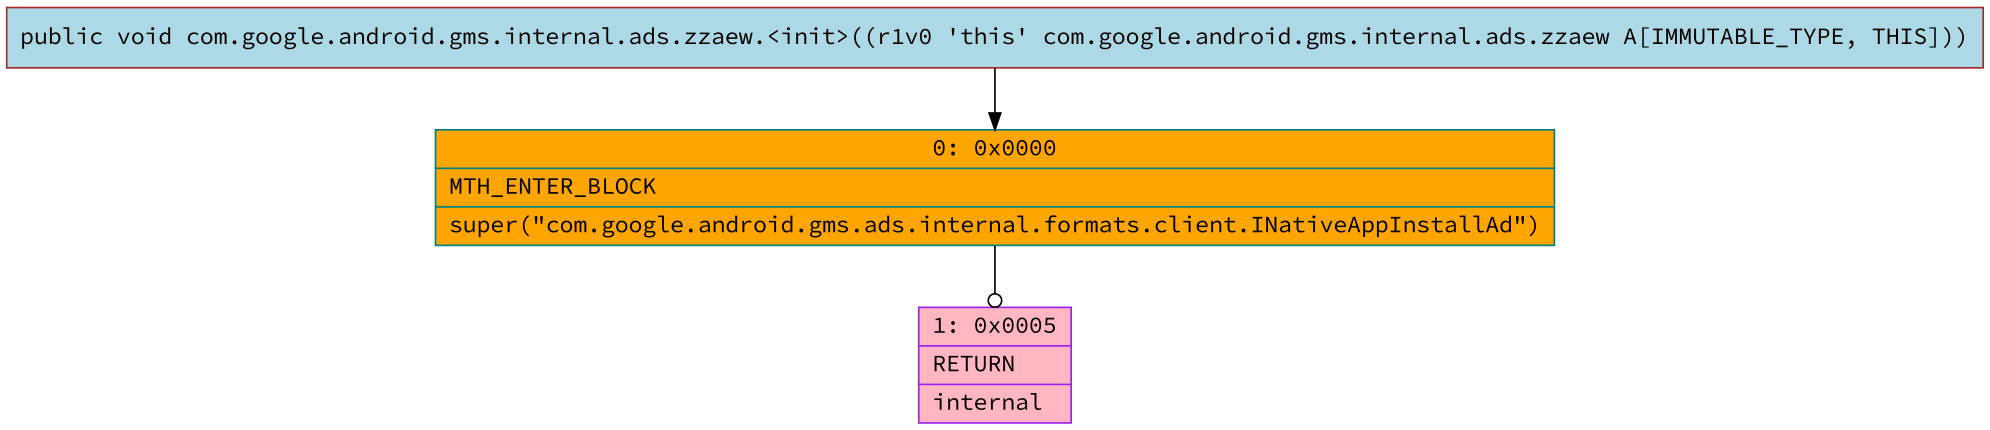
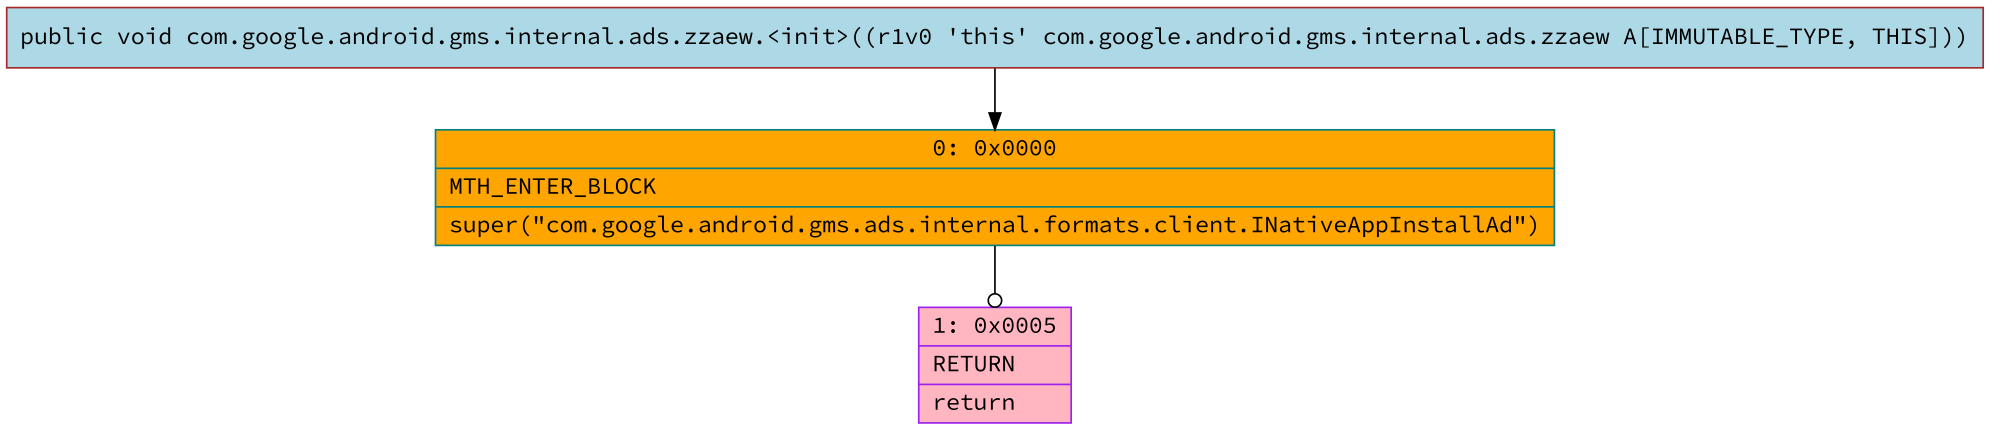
(988, 403) -> (974, 403)
